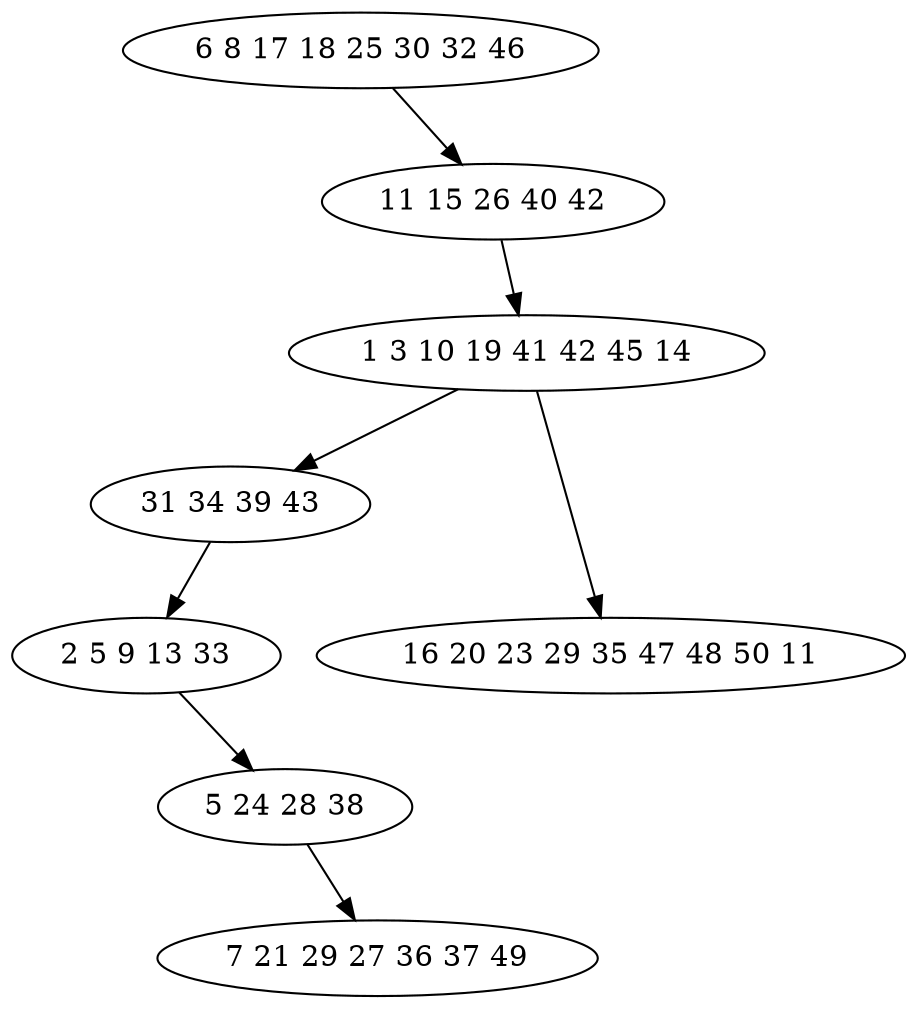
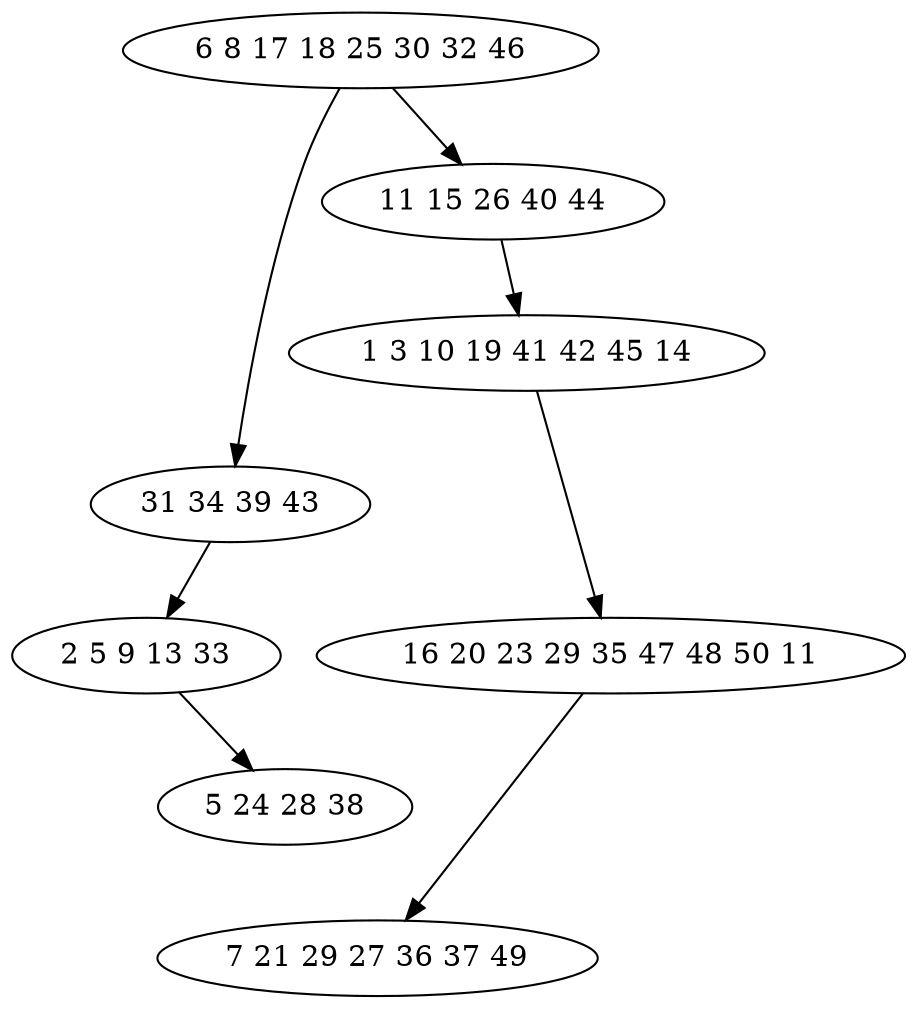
(493, 202) -> (493, 202)
(386, 425) -> (275, 262)
(325, 873) -> (501, 799)
